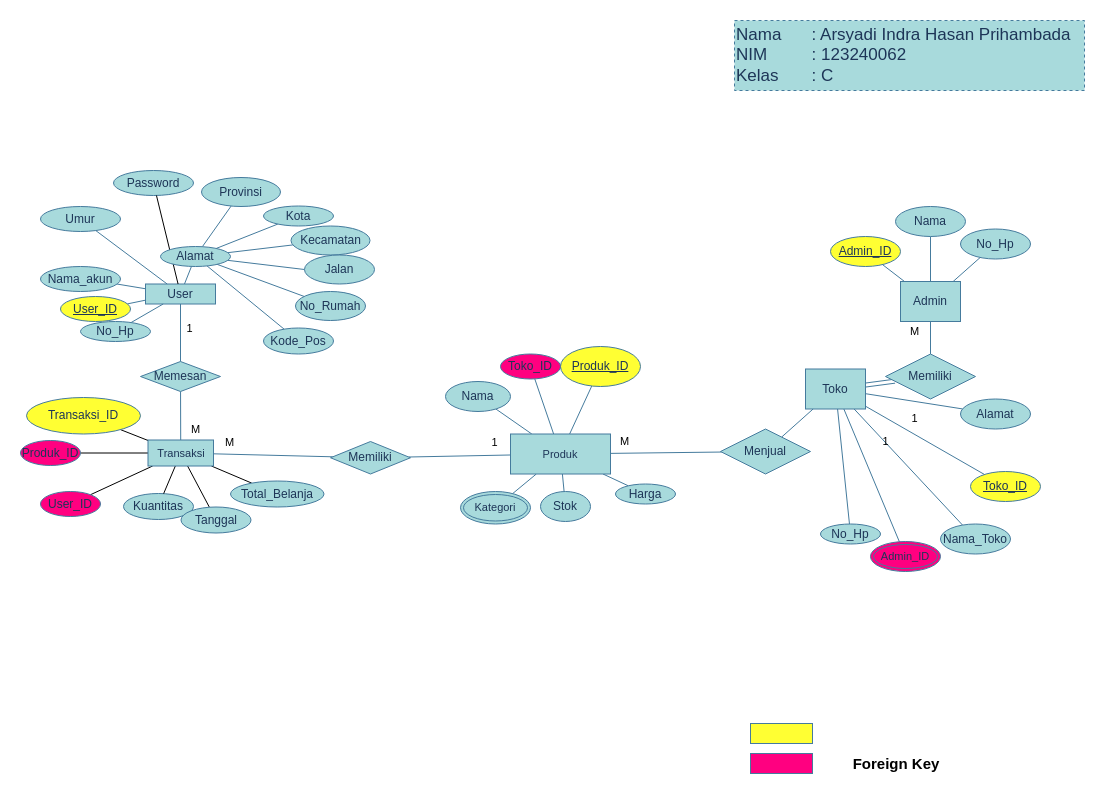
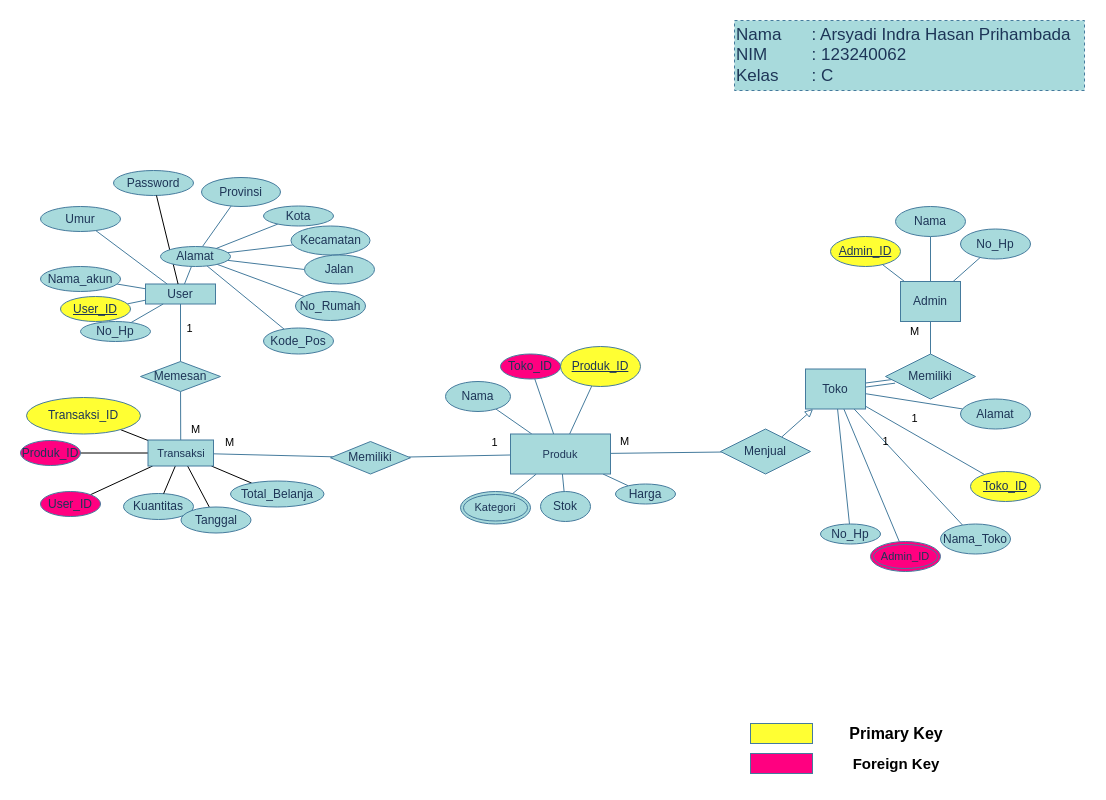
(809, 412) -> (806, 416)
none -> (897, 734)
